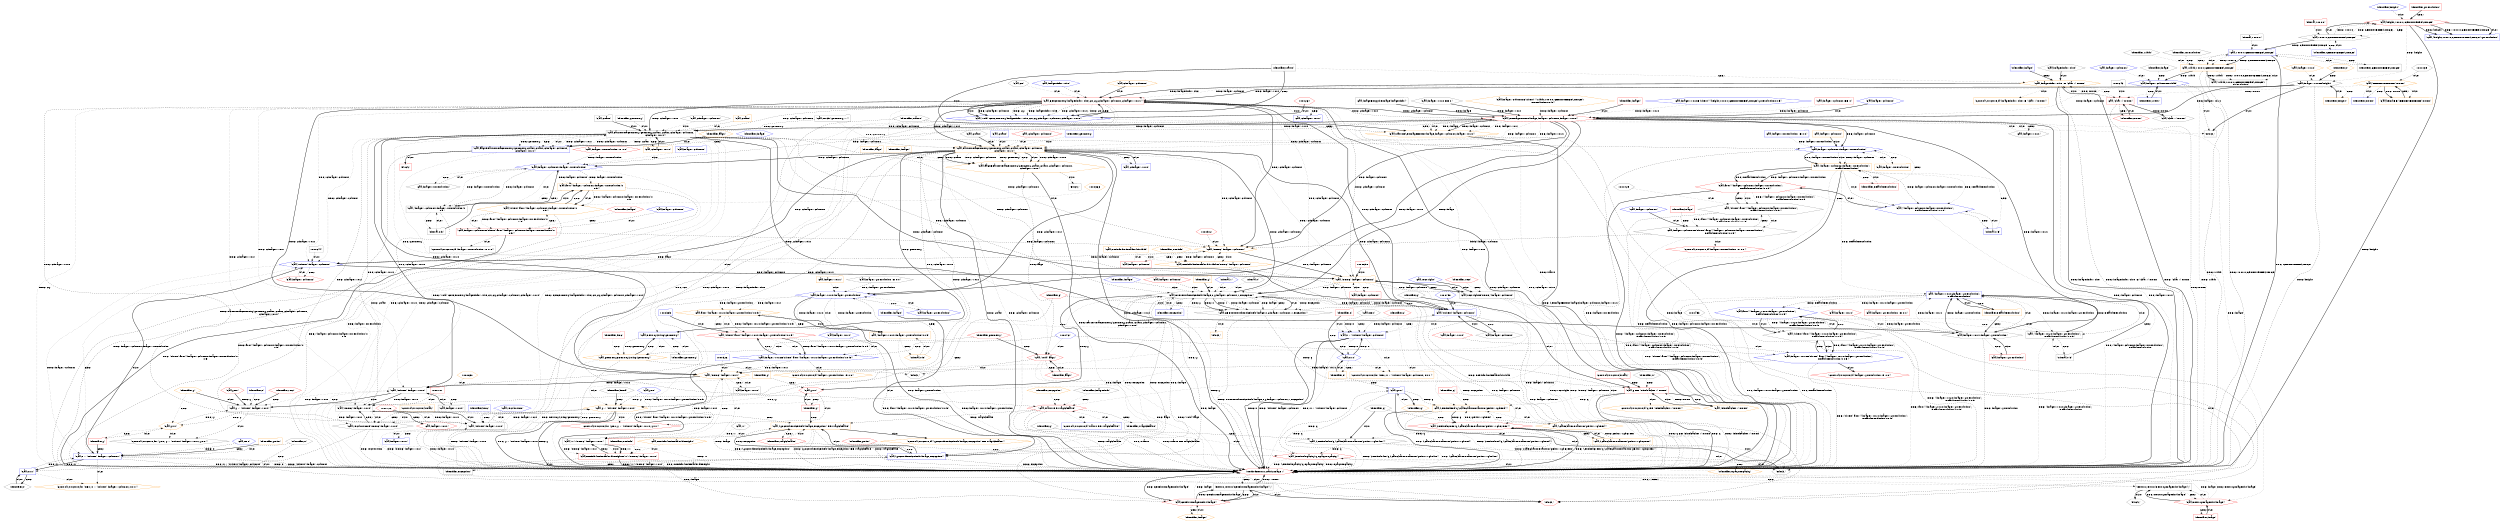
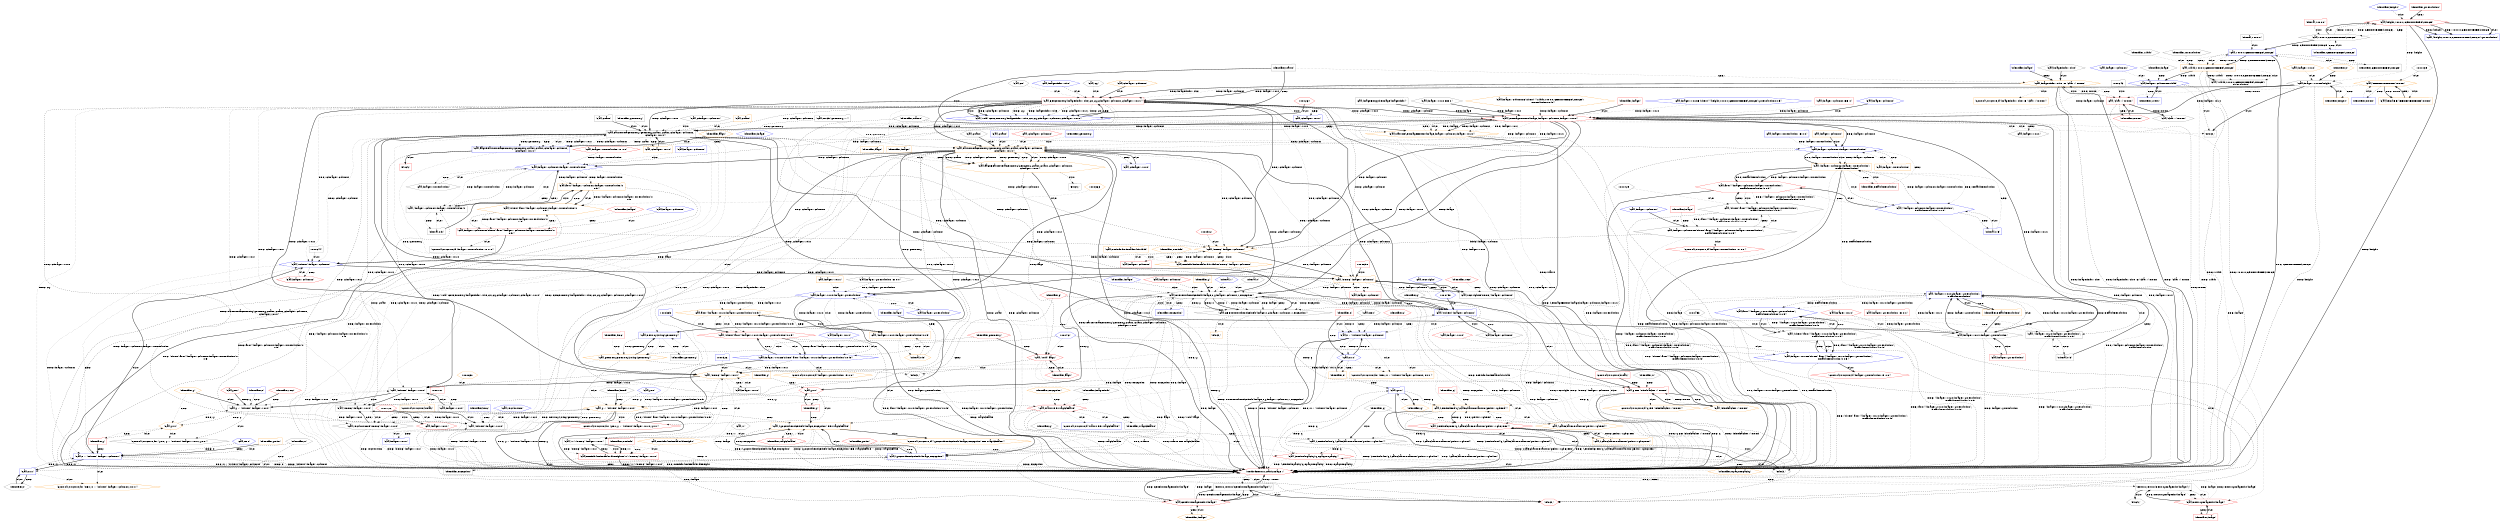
none -> (1093, 83)
(1454, 285) -> (1439, 286)
